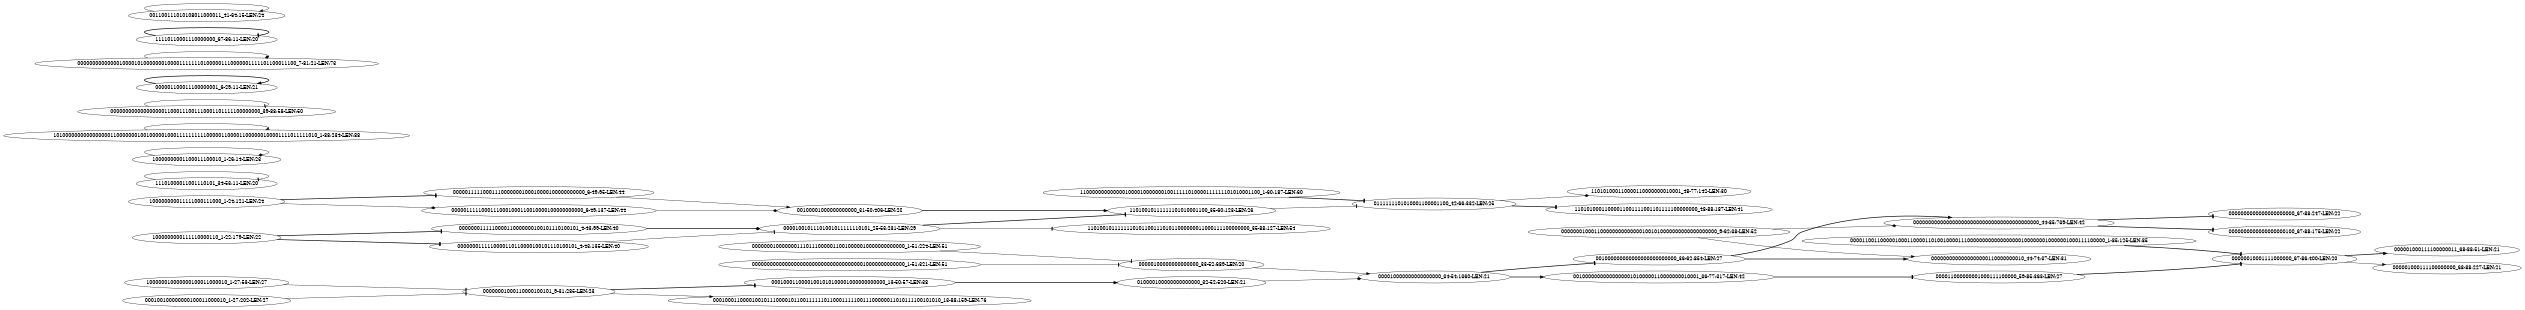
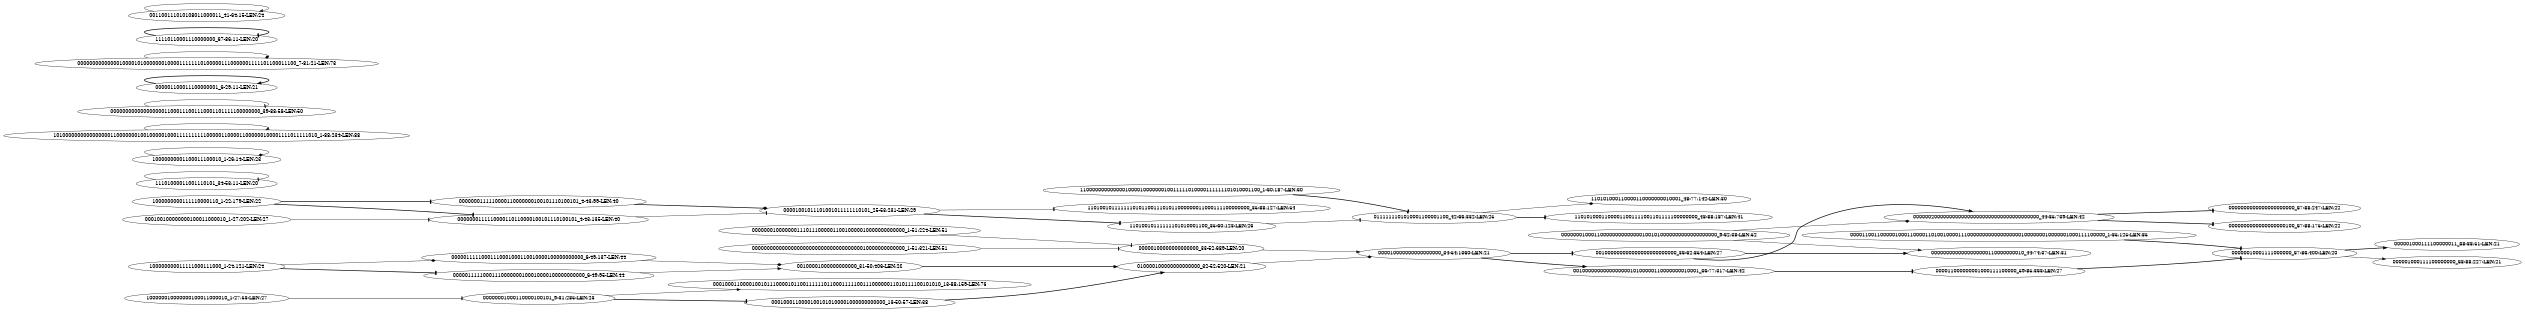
(1013, 211) -> (1018, 267)
(1999, 223) -> (1999, 217)
(375, 296) -> (359, 220)
